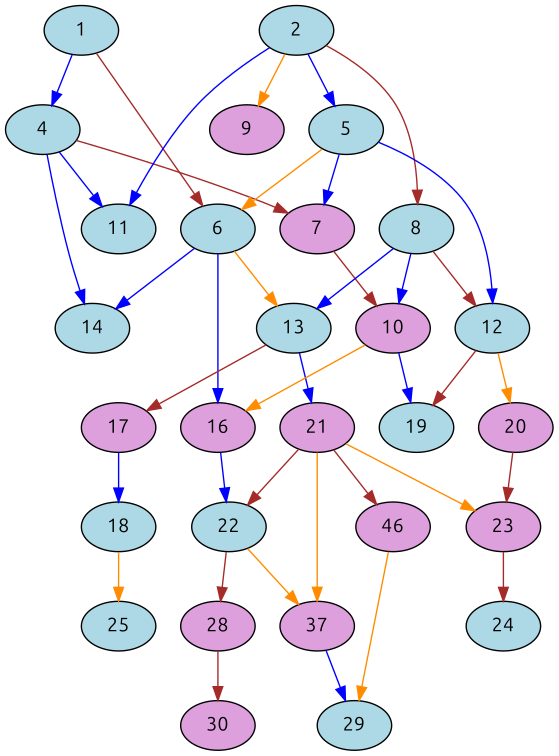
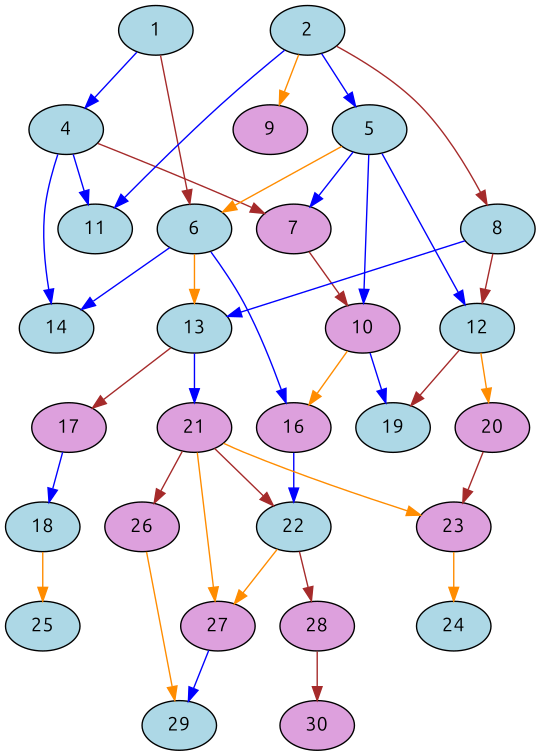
(406, 272) -> (366, 222)
(393, 527) -> (142, 527)
(503, 570) -> (454, 570)
(317, 626) -> (218, 626)
